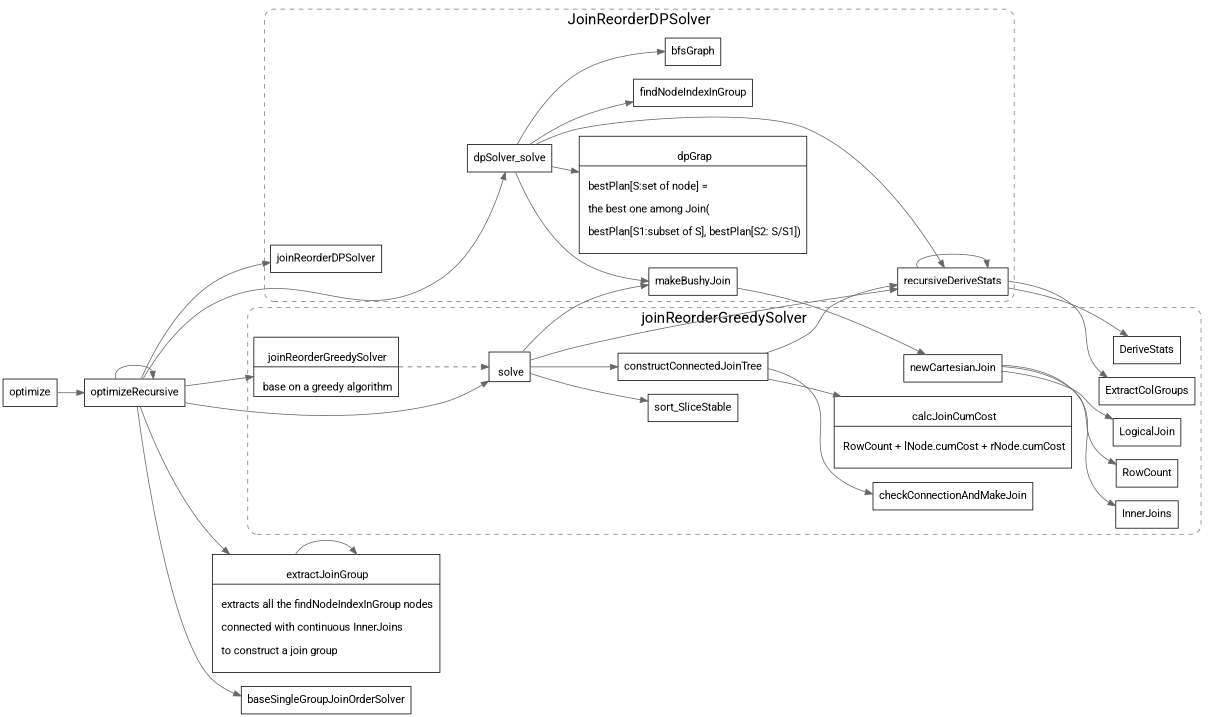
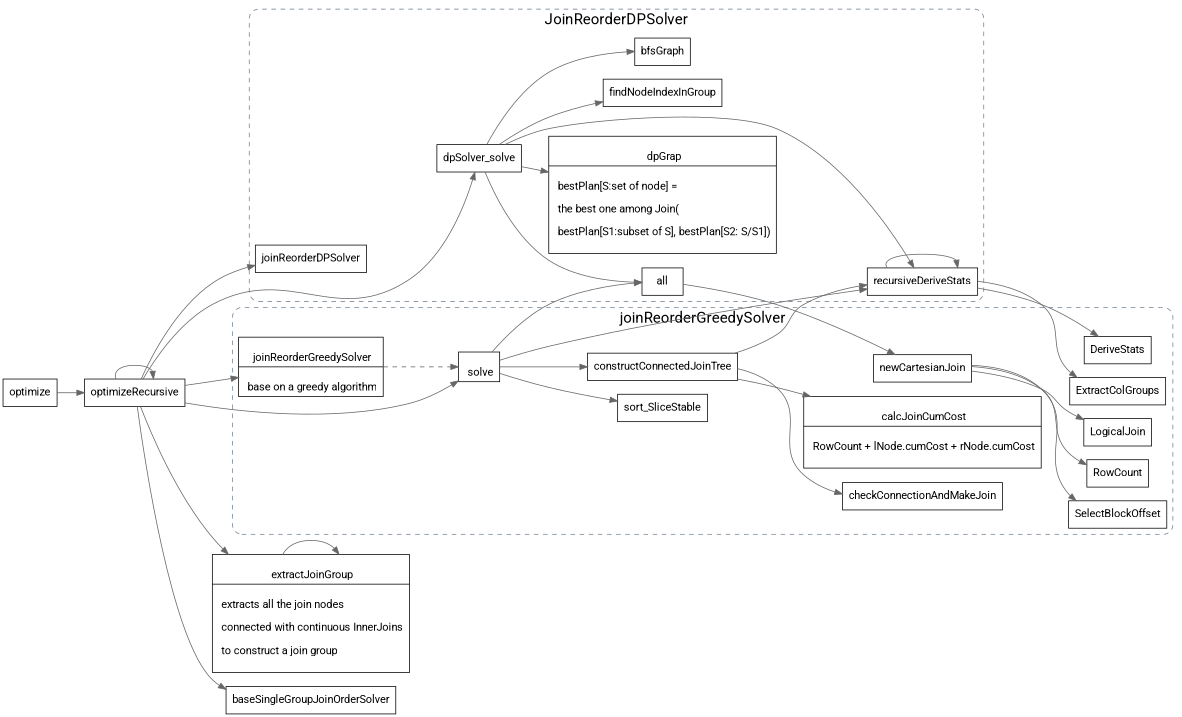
(693, 282) -> (663, 282)
(1147, 515) -> (1118, 515)
(326, 605) -> (282, 605)
